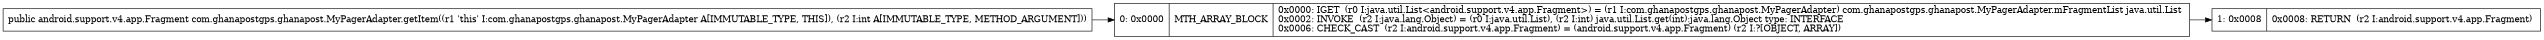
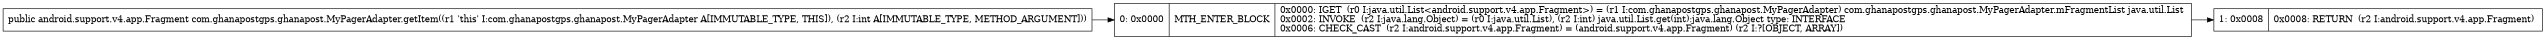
(1221, 20) -> (1222, 20)
